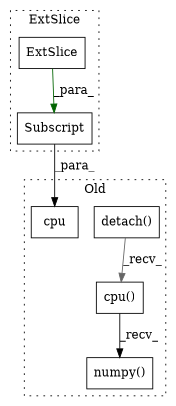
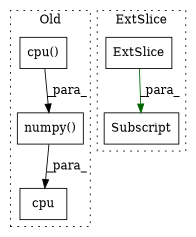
(55, 171) -> (47, 162)
(127, 222) -> none
(139, 336) -> (67, 91)
